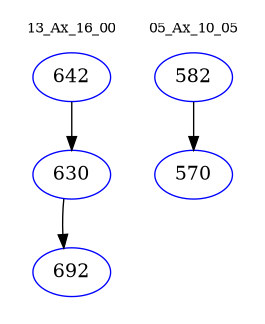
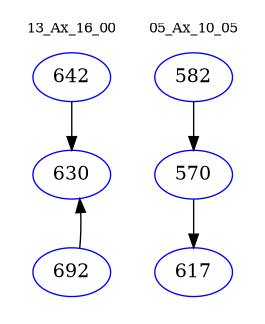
(63, 217) -> (81, 230)
none -> (194, 272)
